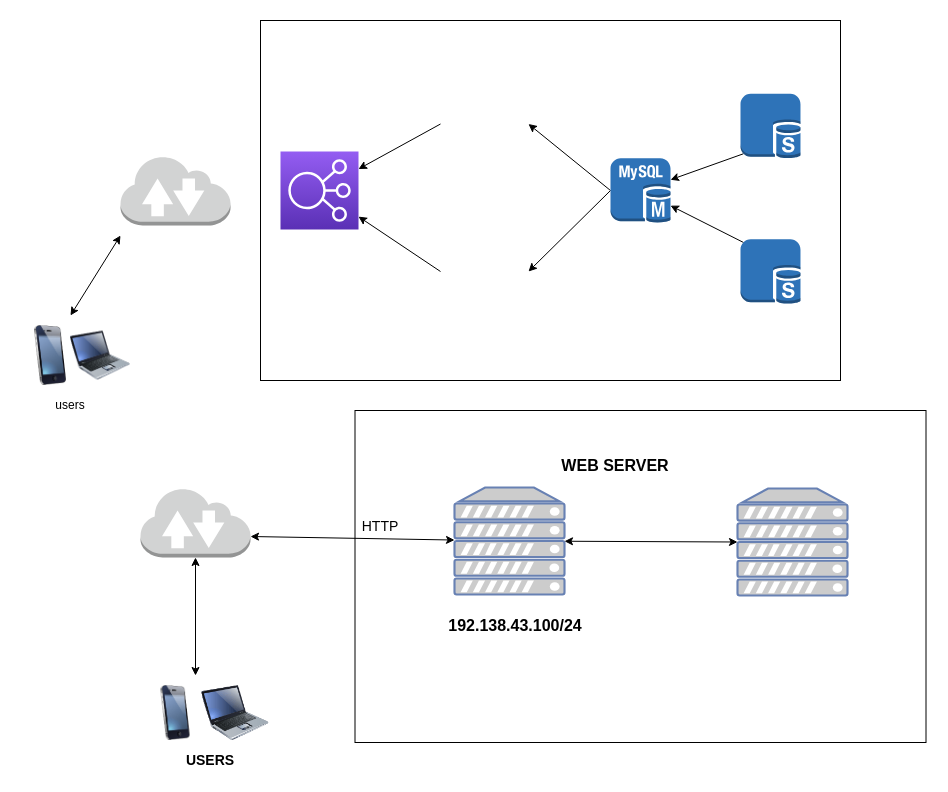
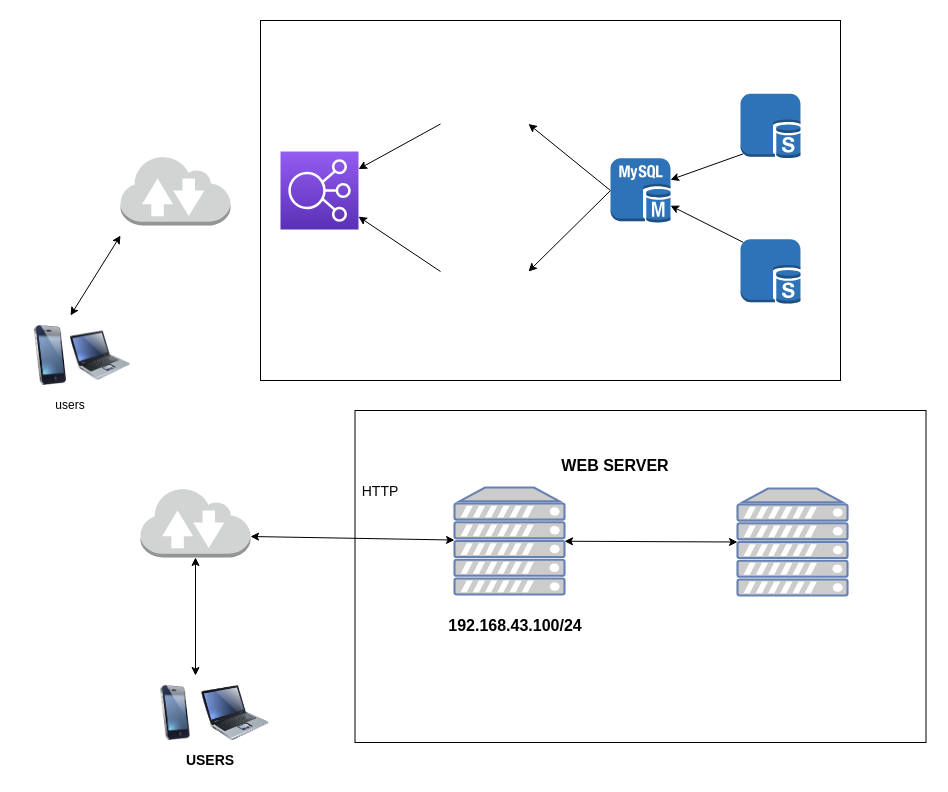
(381, 527) -> (381, 492)
(516, 626) -> (516, 626)
